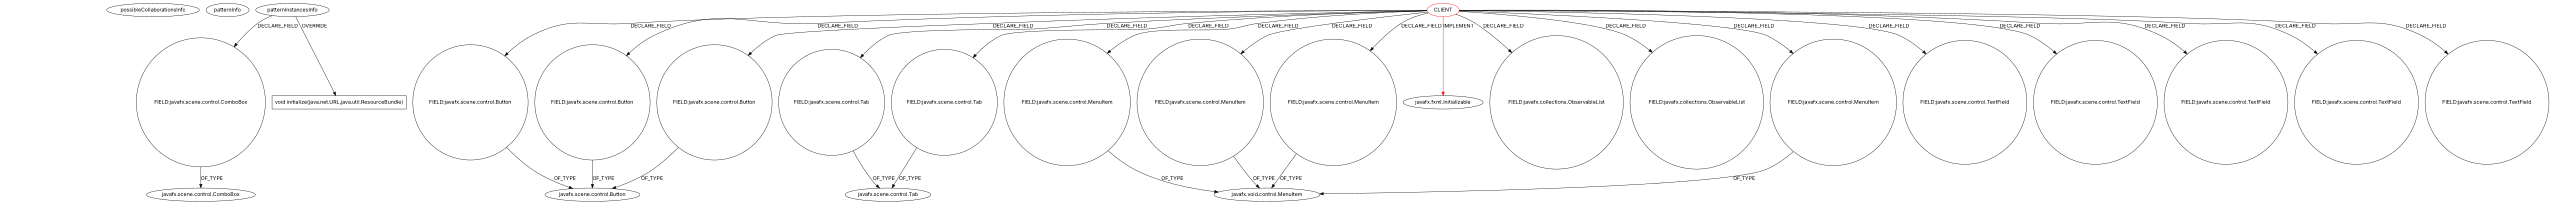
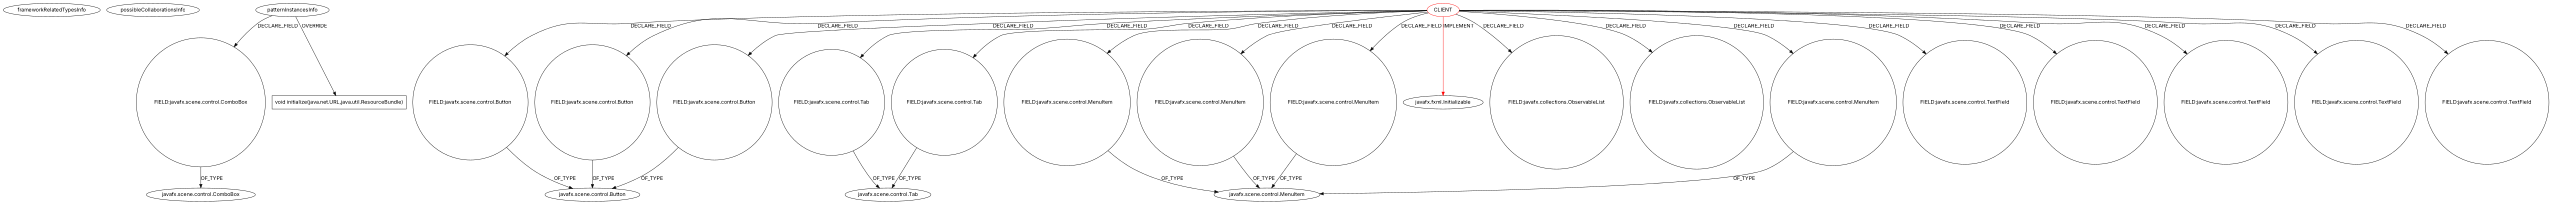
none -> (52, 10)
(228, 10) -> none
(1267, 195) -> (1267, 195)
